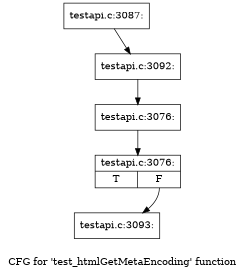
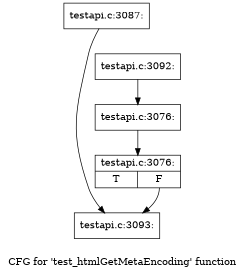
(120, 38) -> (77, 119)
